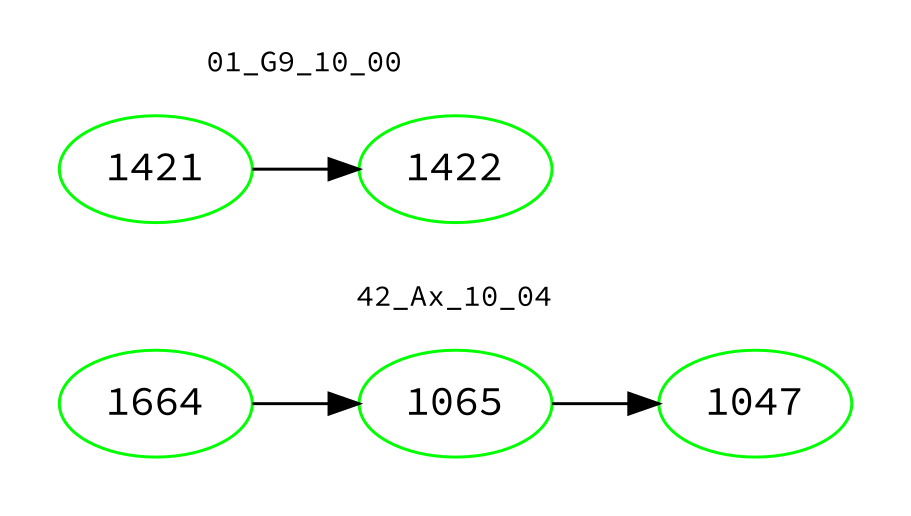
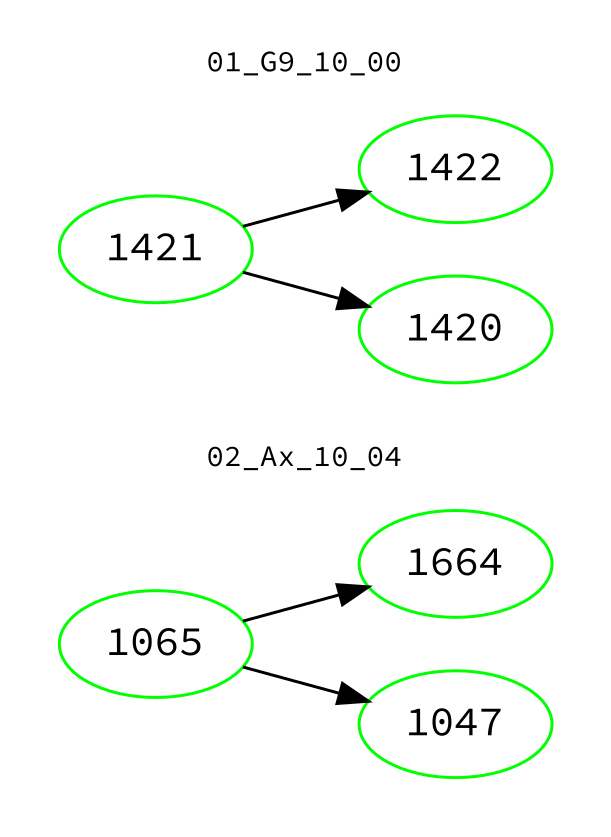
(456, 298) -> (306, 459)
none -> (456, 329)
(290, 404) -> (291, 608)
